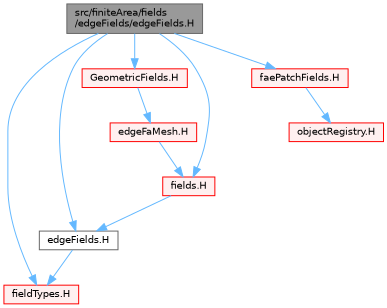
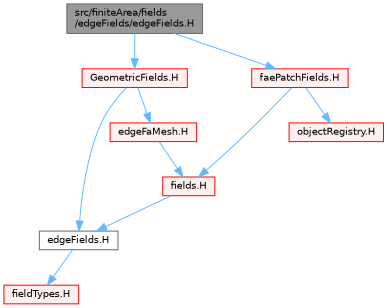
(207, 93) -> (250, 130)
(60, 120) -> (92, 150)
(8, 135) -> none
